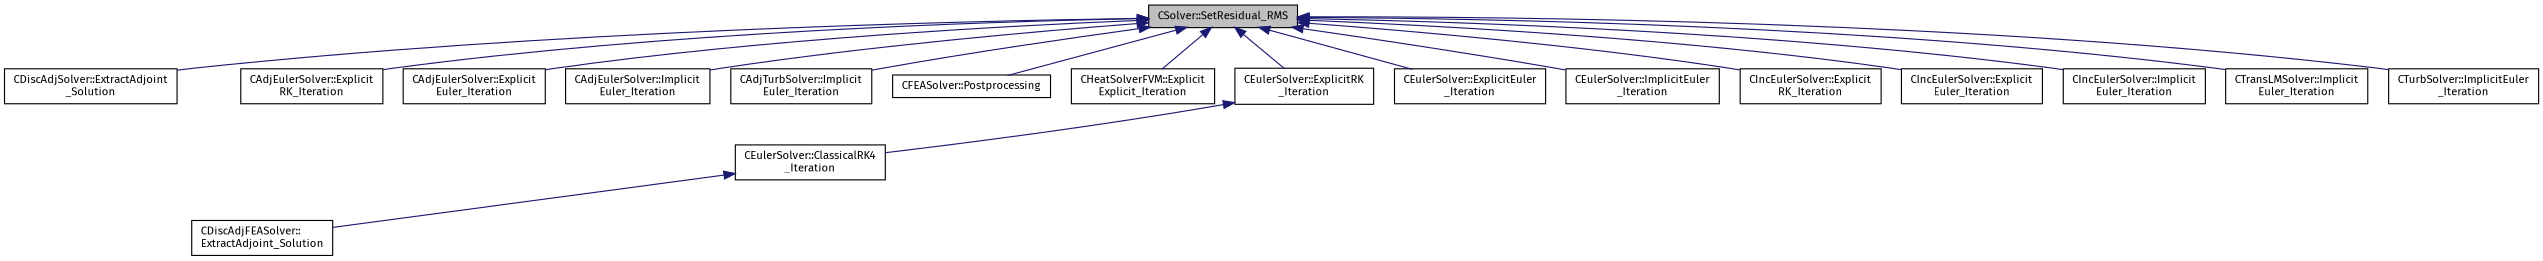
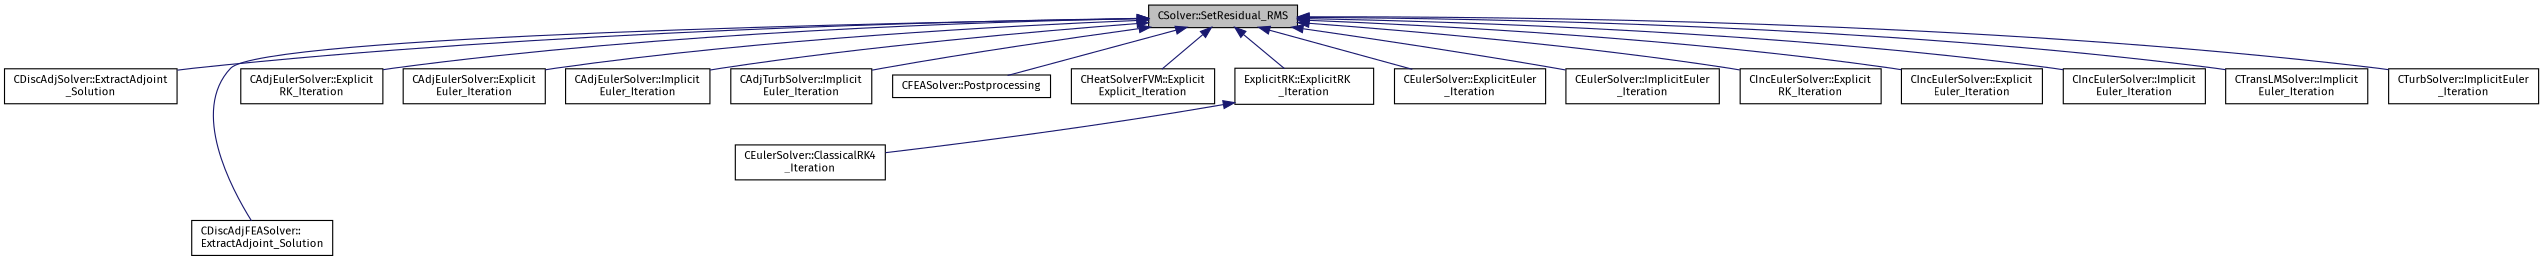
(1304, 86) -> (1304, 86)
(528, 201) -> (600, 33)
